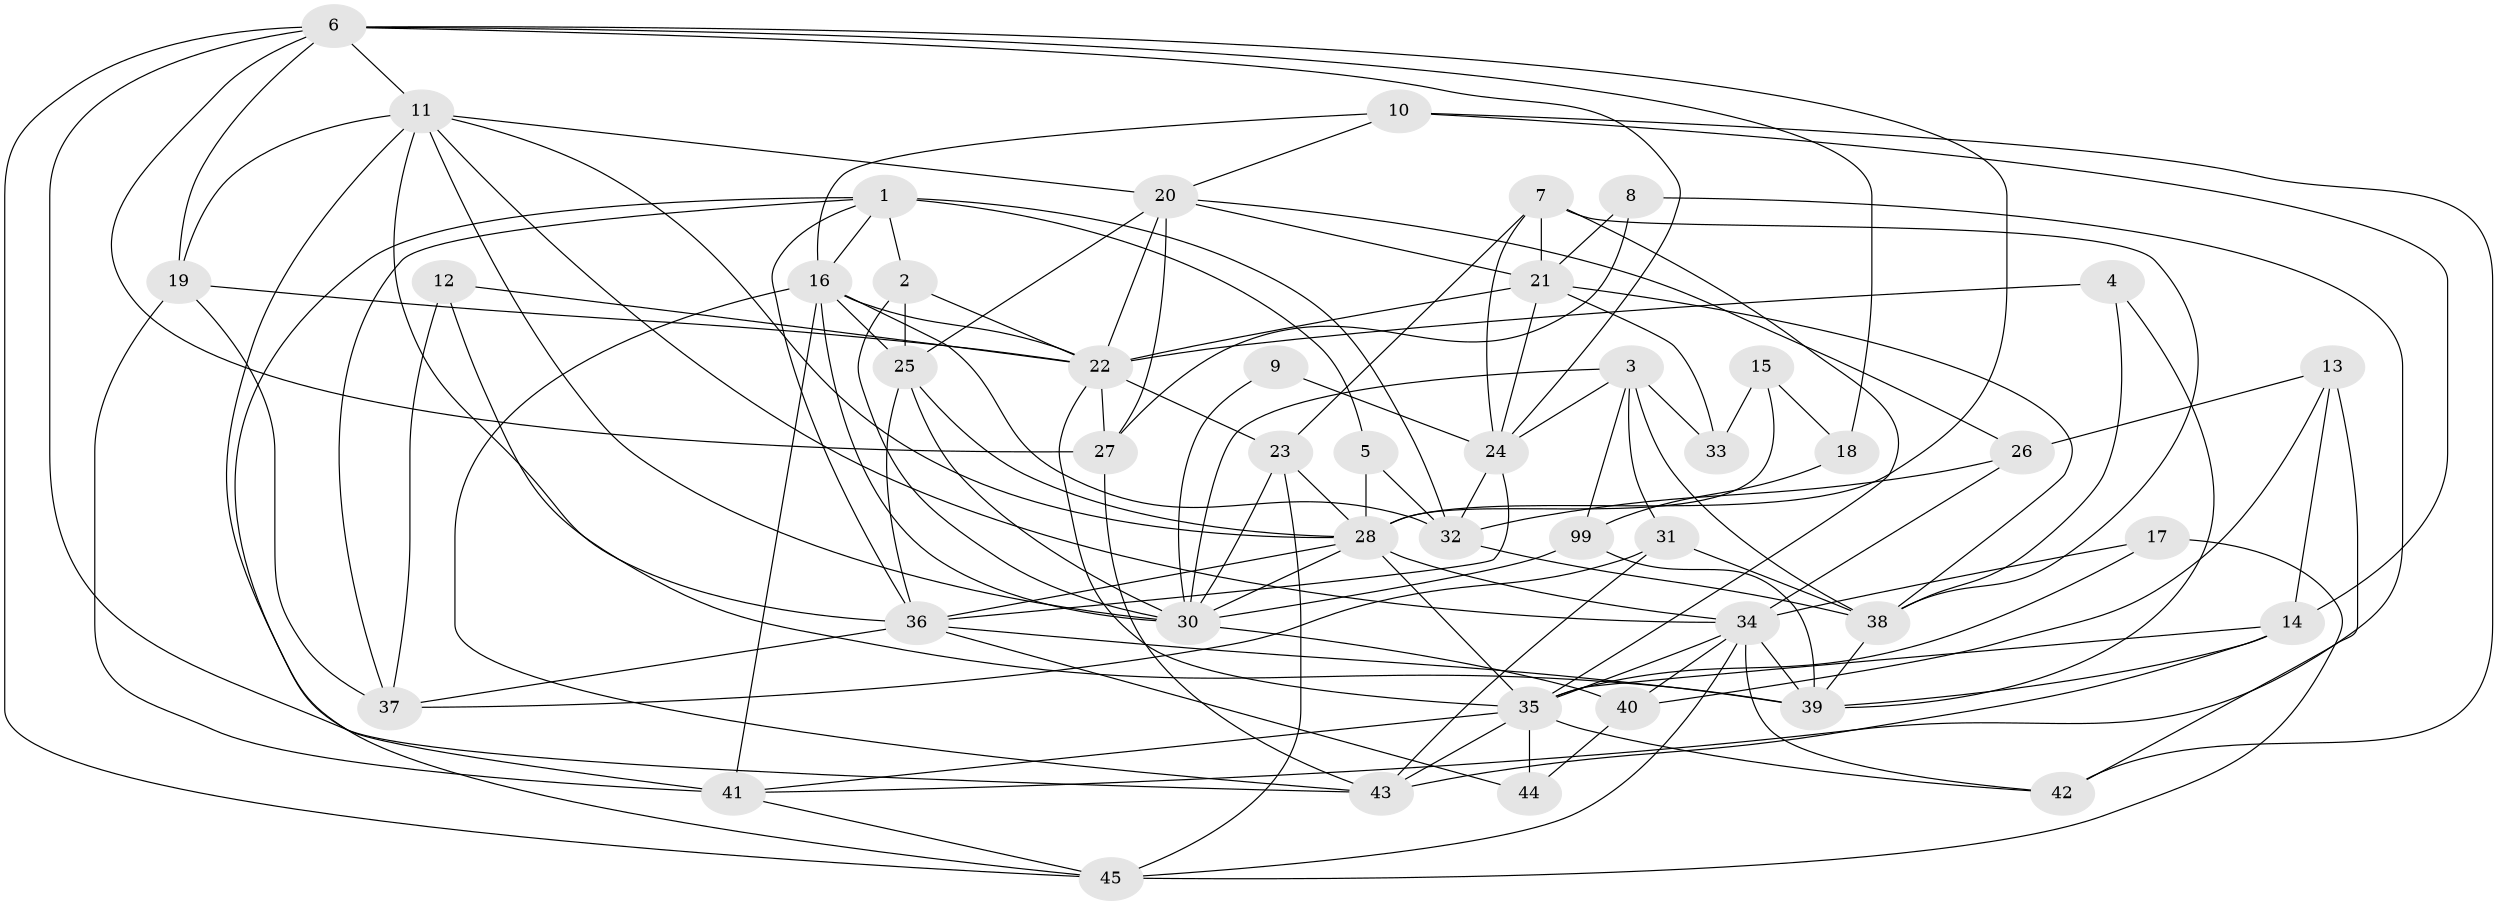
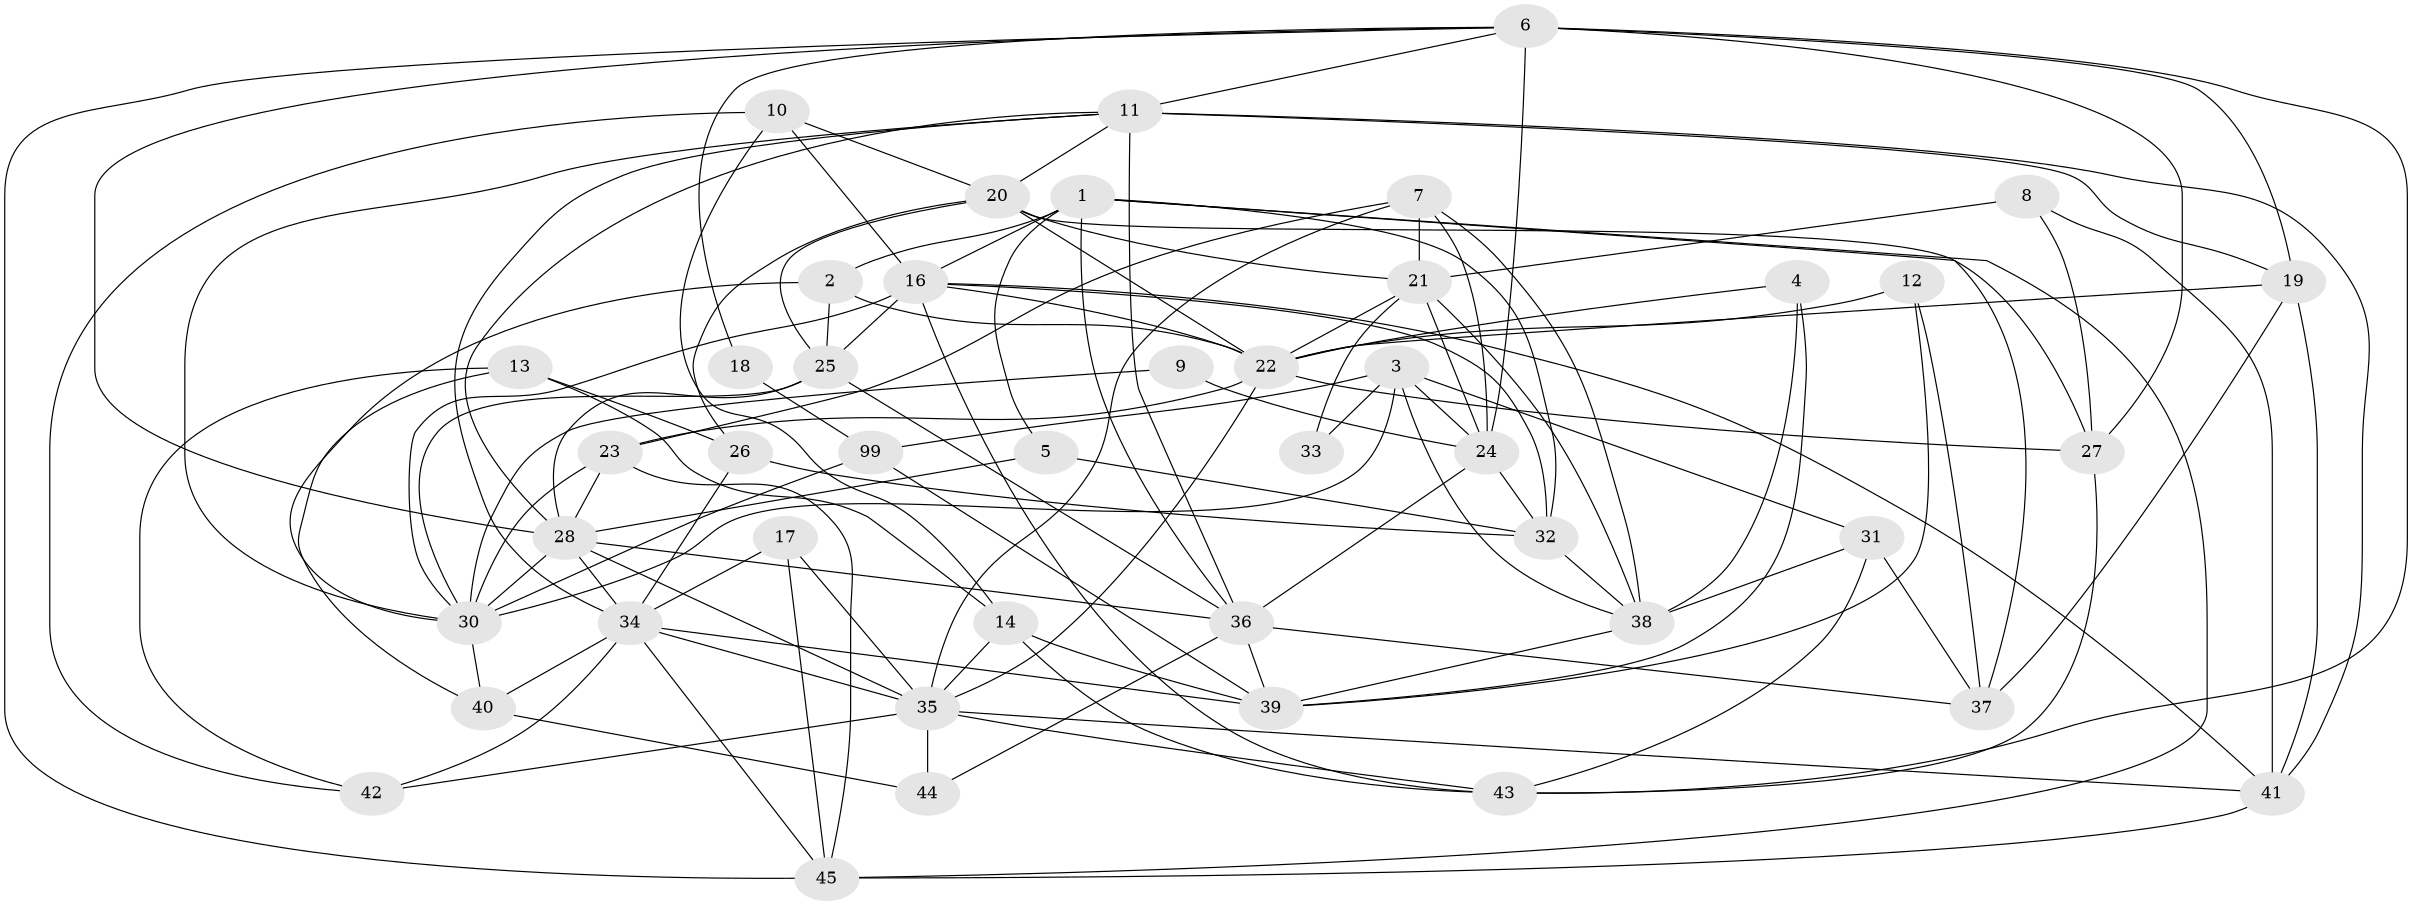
(1762, 367) -> none
